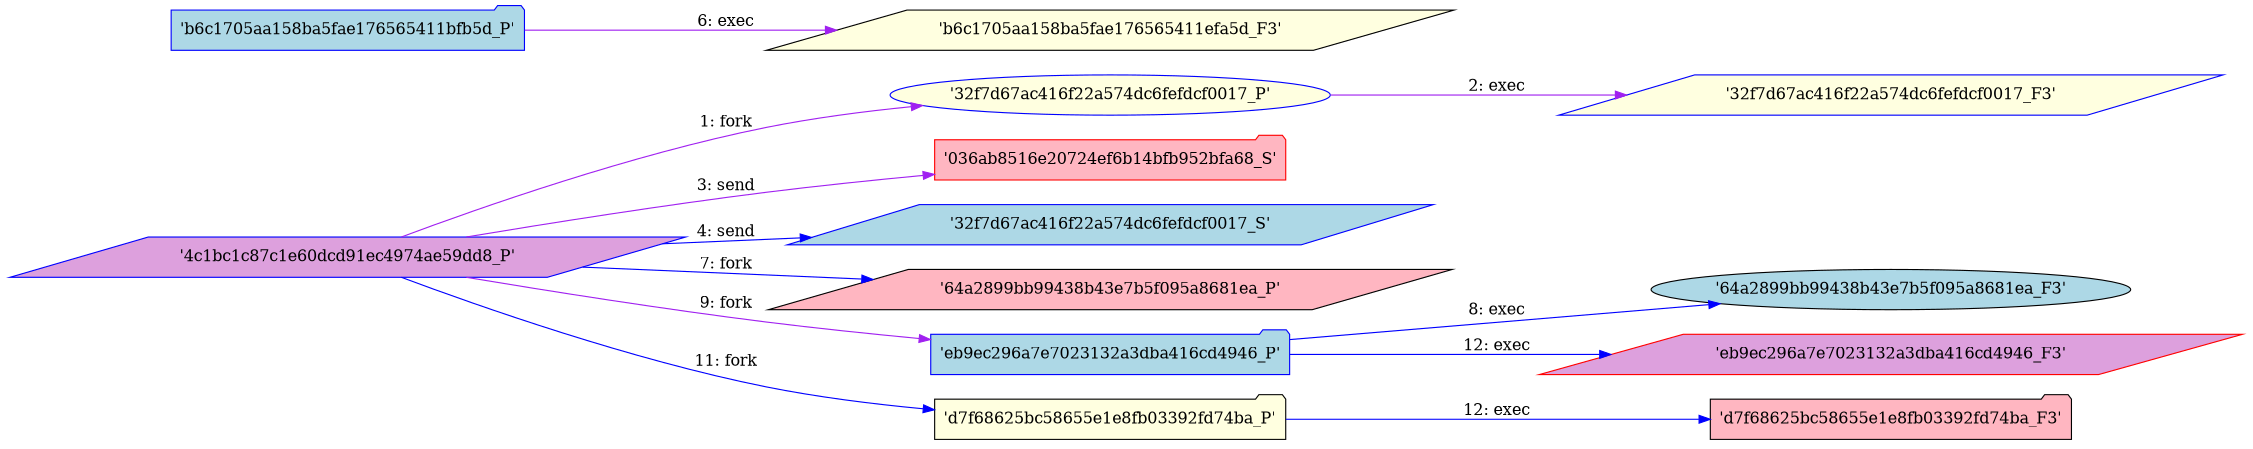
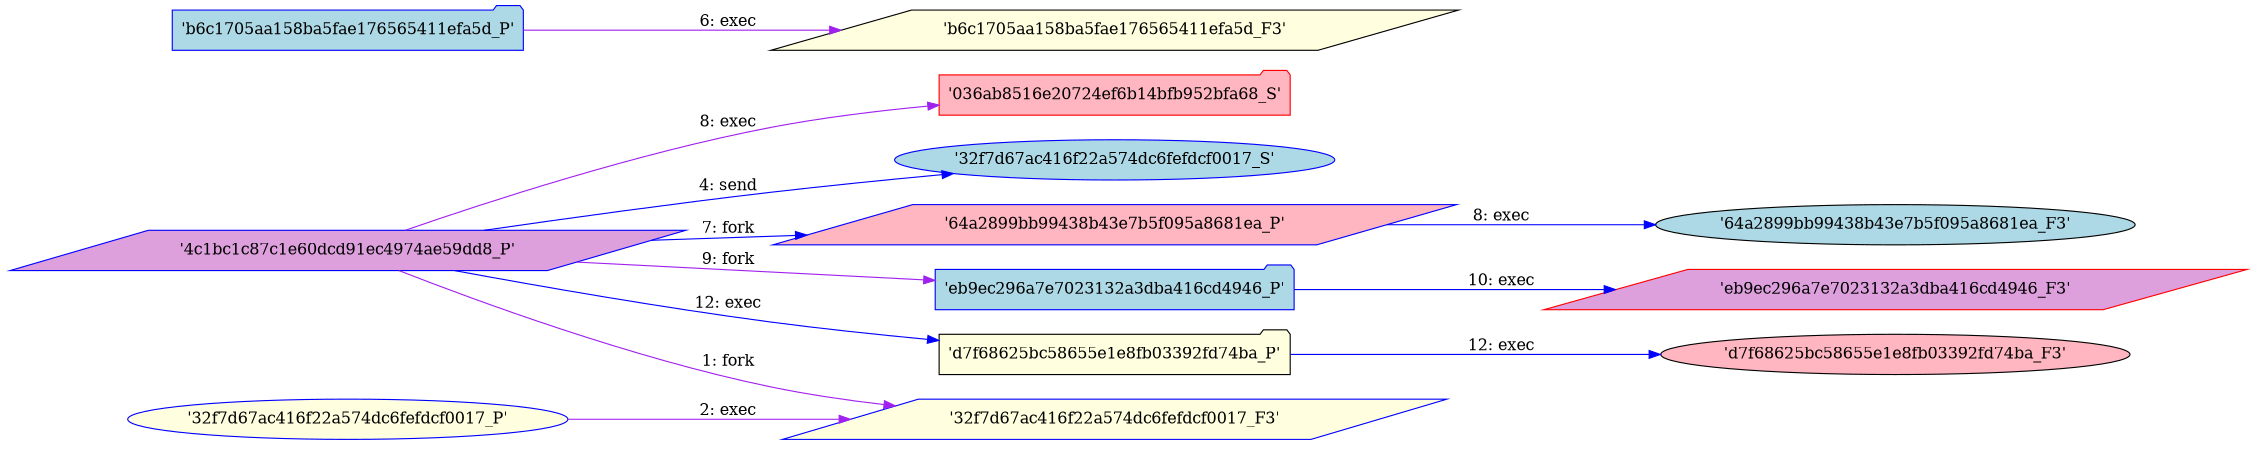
(348, 30) -> (348, 30)
(652, 155) -> (637, 353)
(726, 186) -> (728, 122)
(1110, 225) -> (1115, 160)
(1110, 290) -> (1115, 225)
(1499, 322) -> (1515, 225)
(1497, 346) -> (1501, 281)
(726, 362) -> (728, 304)
(1891, 419) -> (1895, 354)
